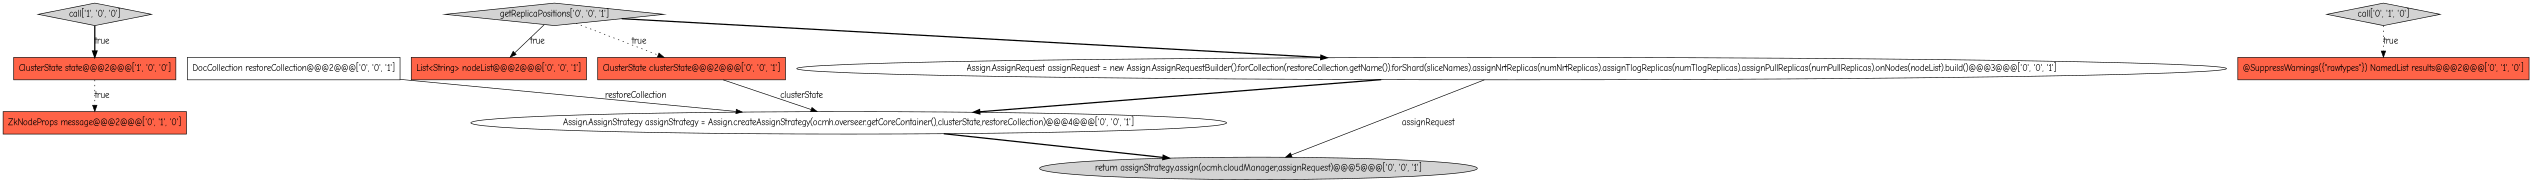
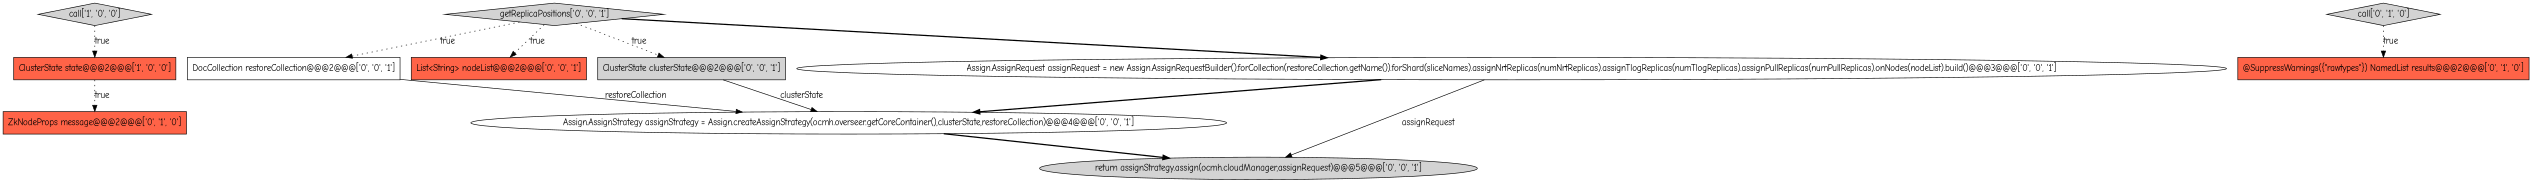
(95, 38) -> (95, 38)
none -> (436, 39)
(530, 39) -> (530, 39)
(692, 69) -> (692, 69)
